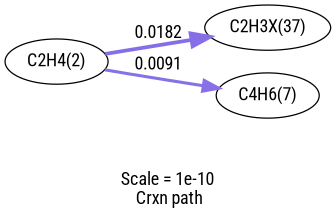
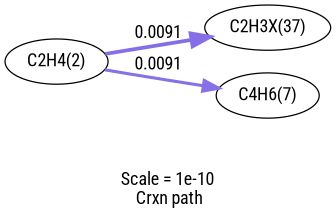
(156, 33) -> (156, 33)
